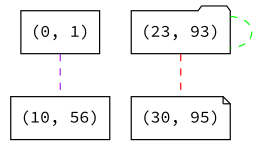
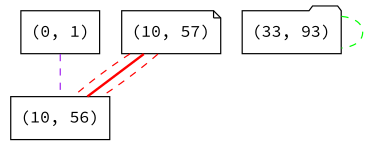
none -> (171, 32)
(181, 32) -> (292, 32)
(181, 118) -> none
